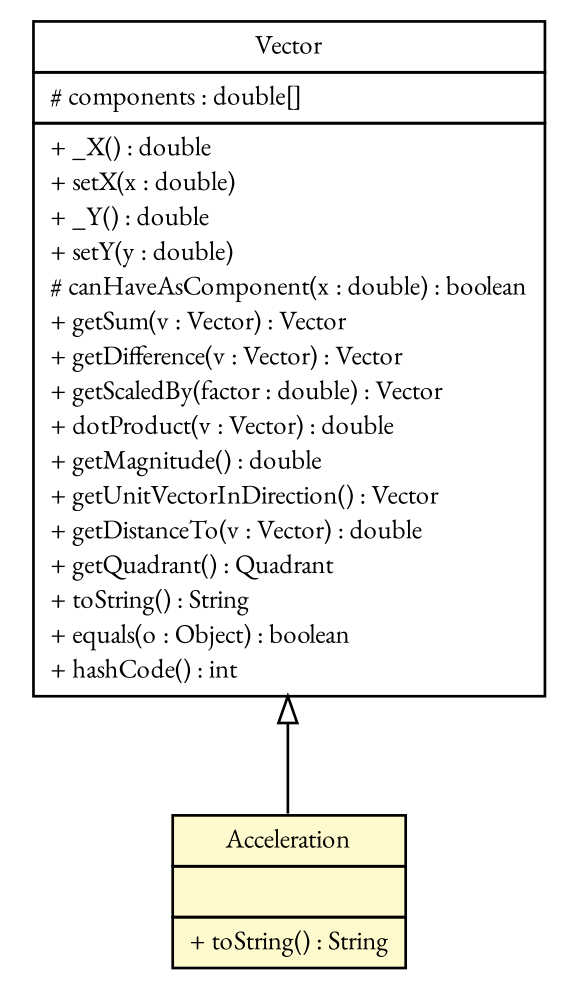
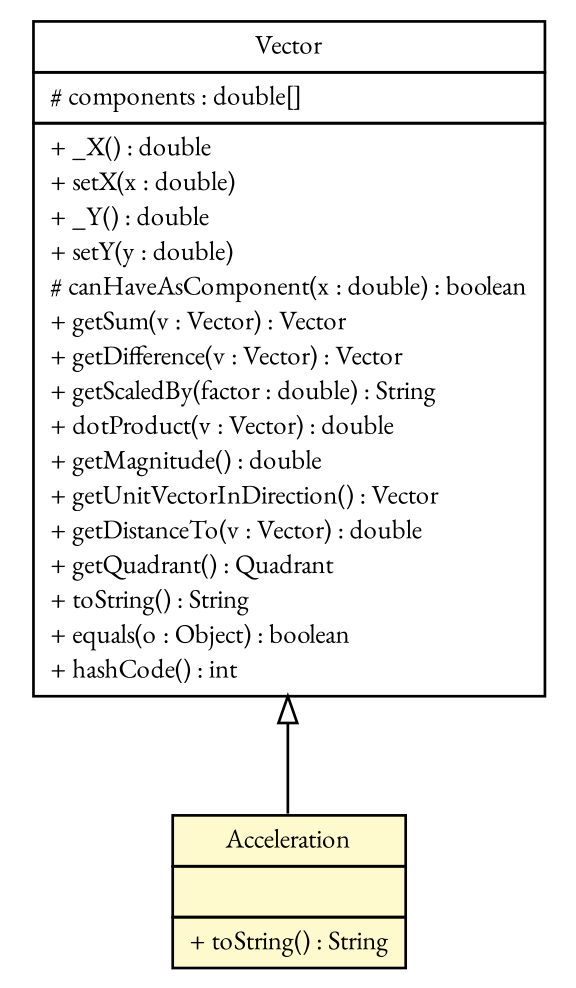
(246, 391) -> (244, 391)
